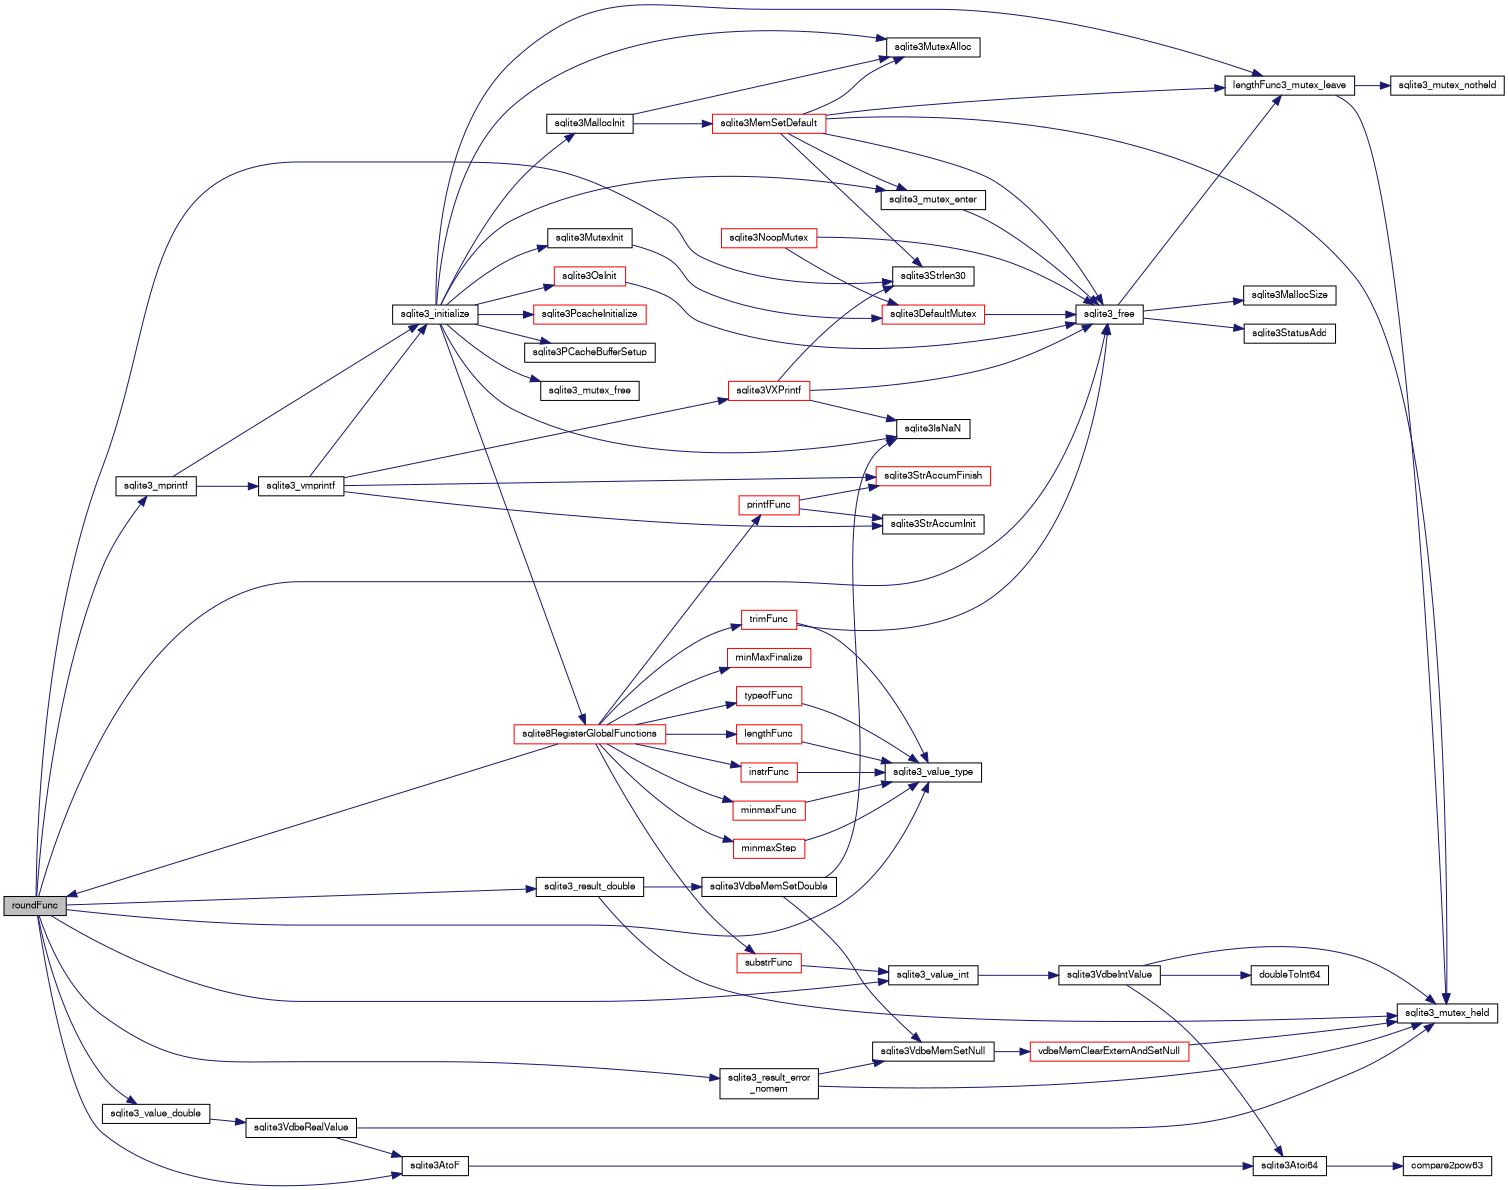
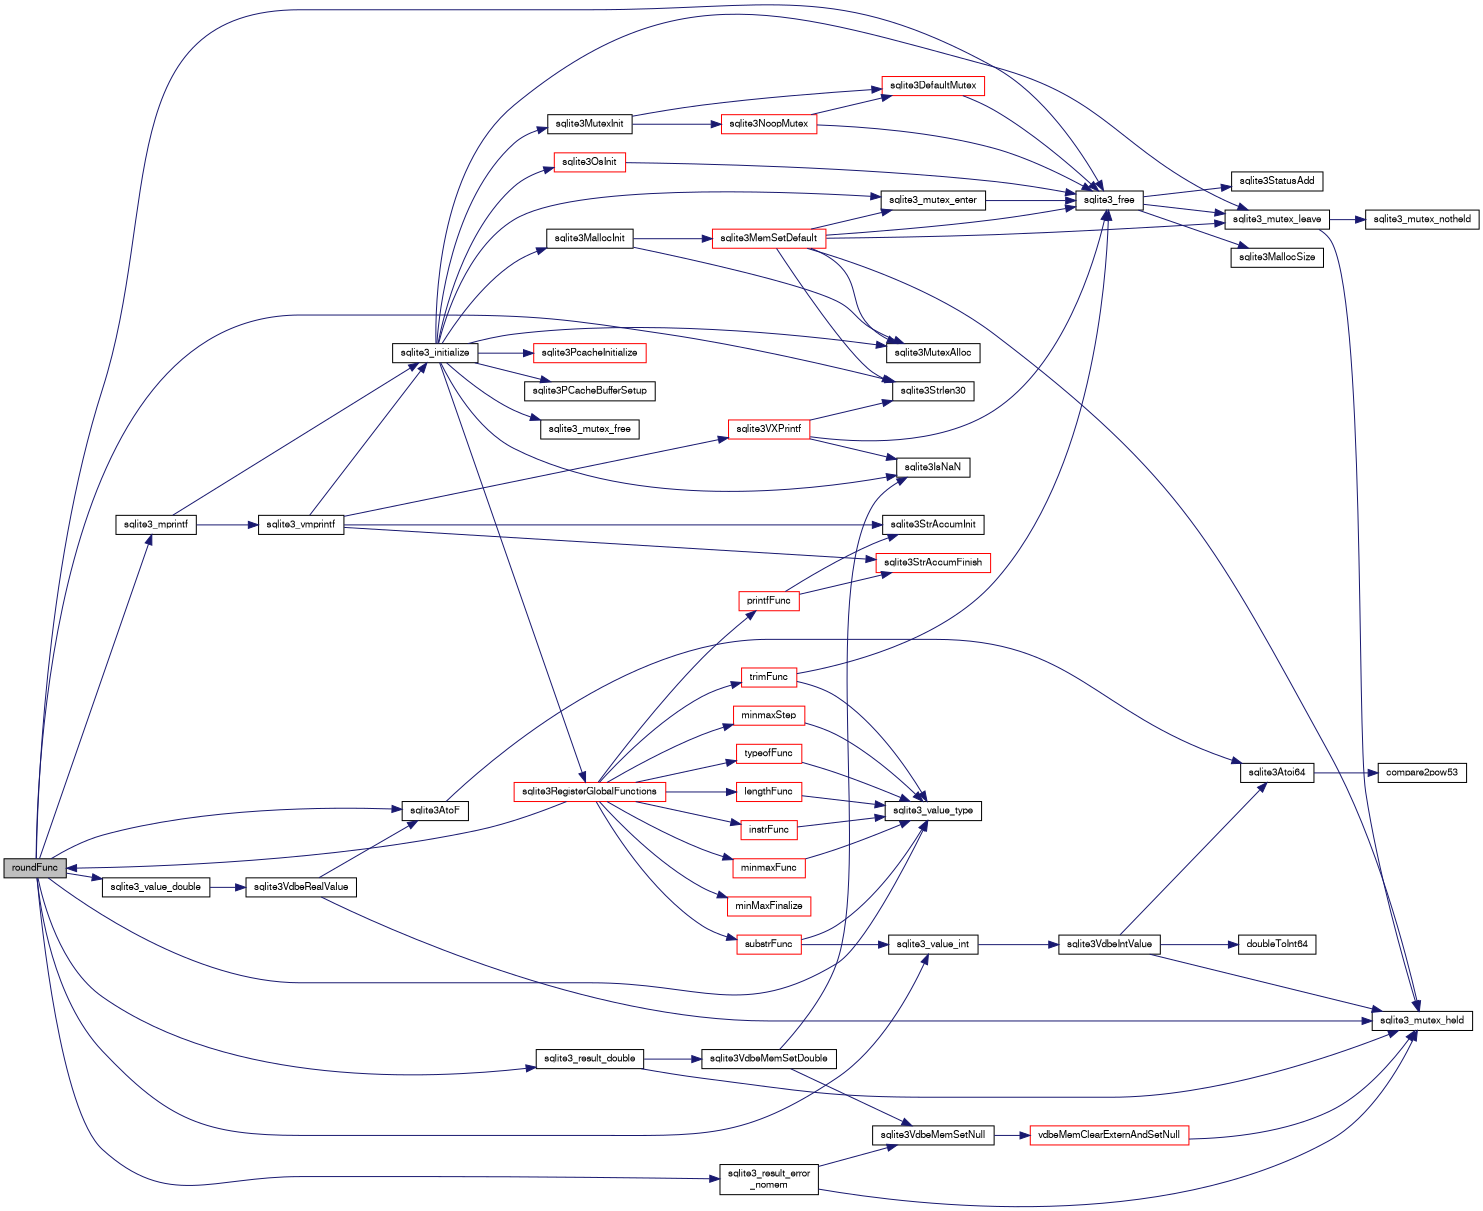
(1290, 86) -> (1277, 220)
none -> (672, 124)
(590, 734) -> (590, 792)
none -> (871, 896)
(1448, 1166) -> (1422, 773)
